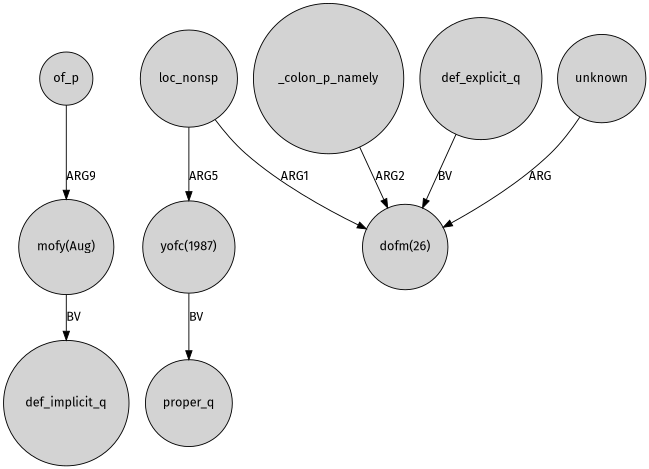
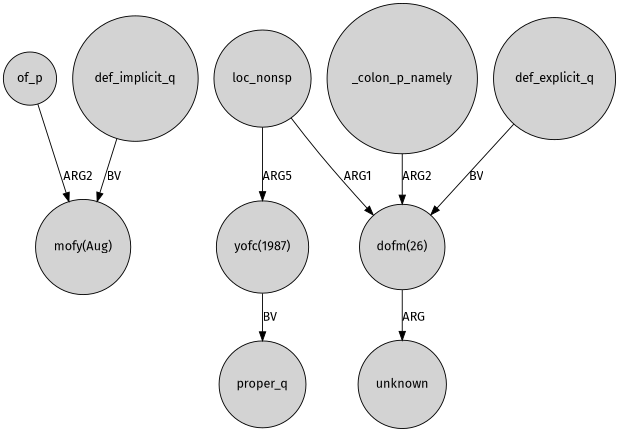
(82, 177) -> (78, 177)
(522, 177) -> (402, 311)
(66, 313) -> (108, 166)
